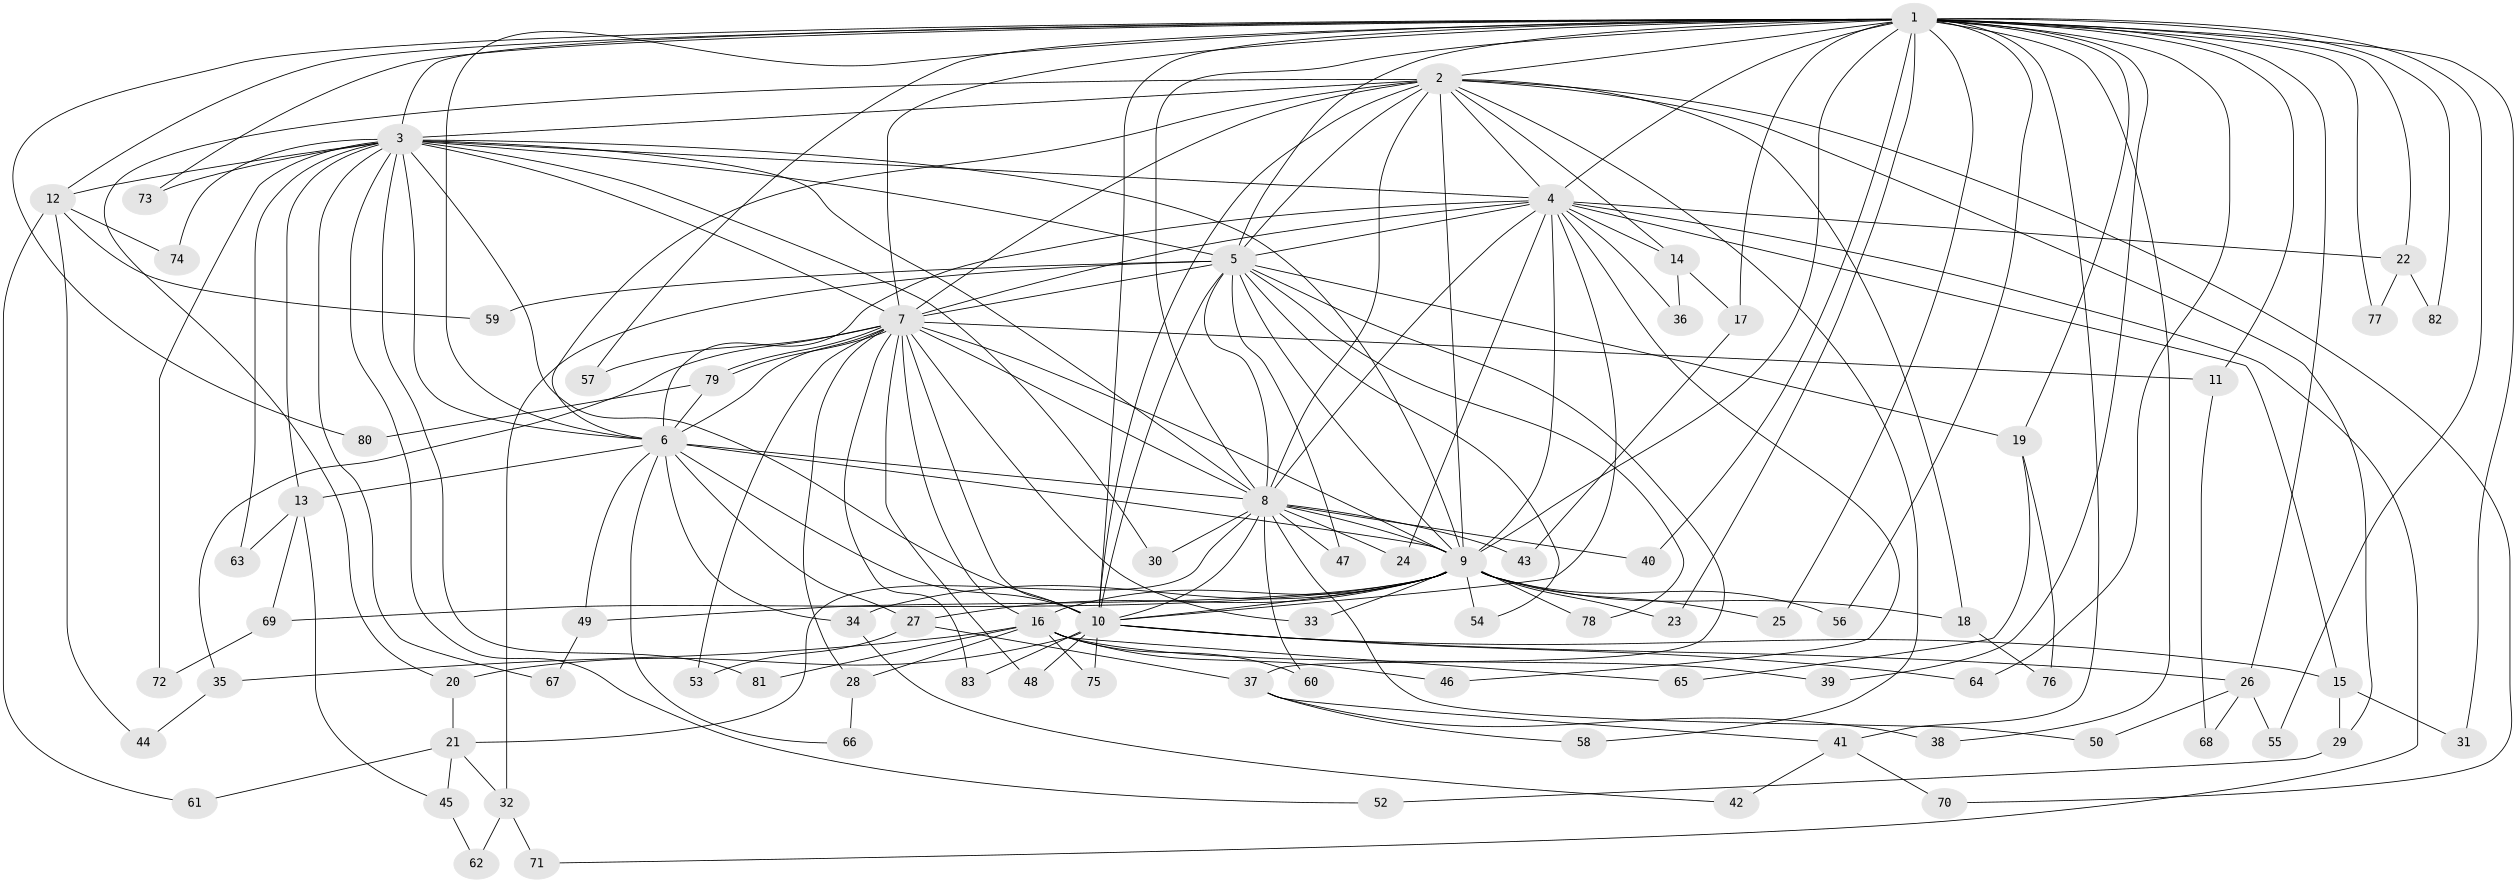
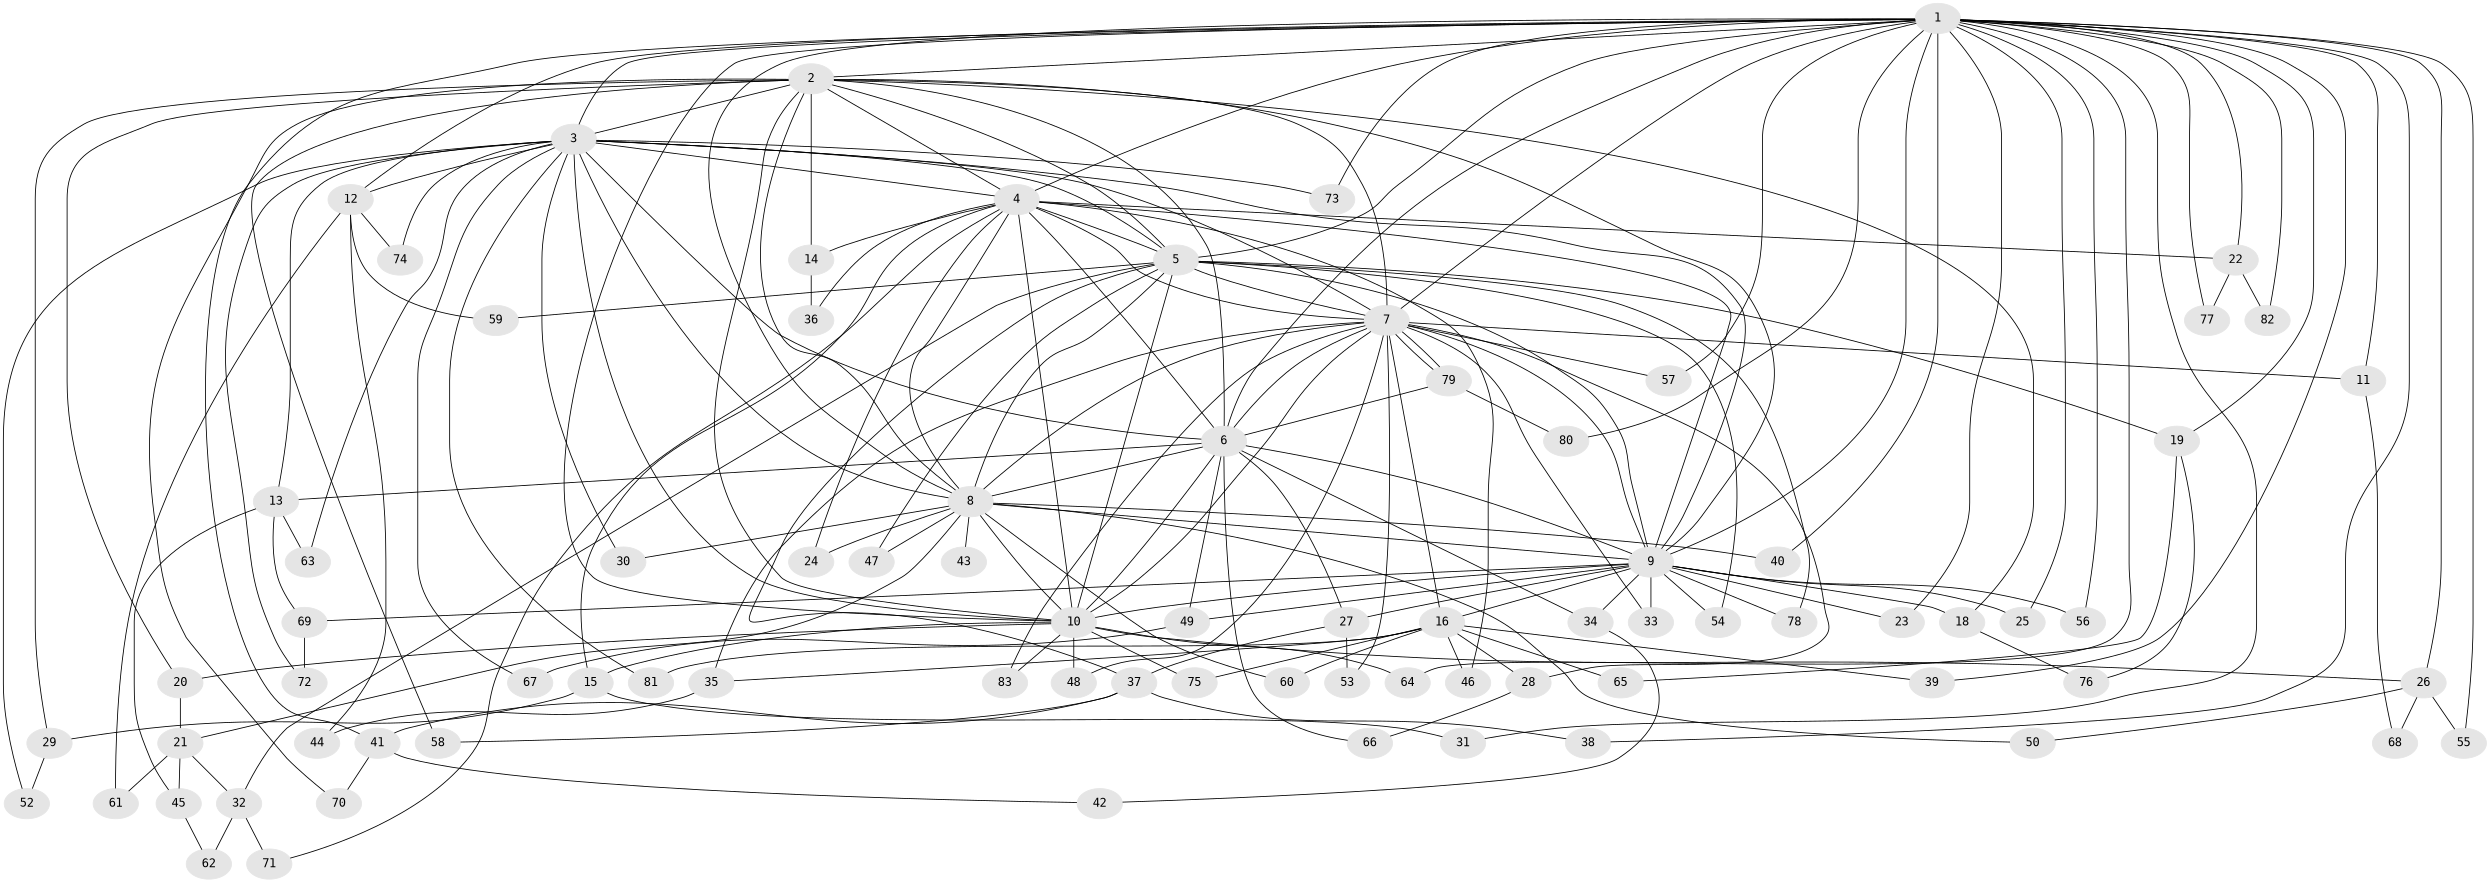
(1741, 320) -> none
